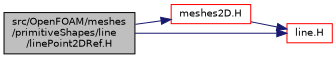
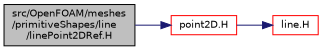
(211, 14) -> (204, 25)
(206, 33) -> none
